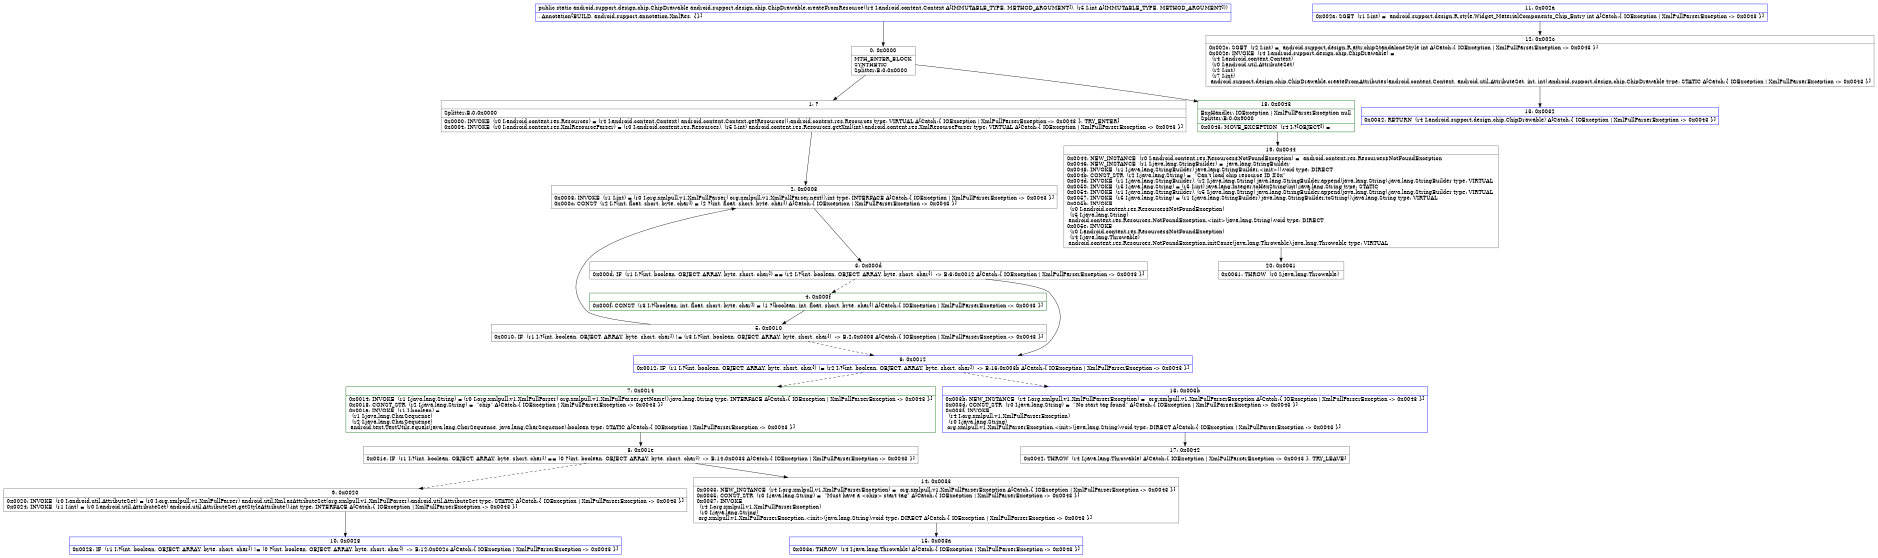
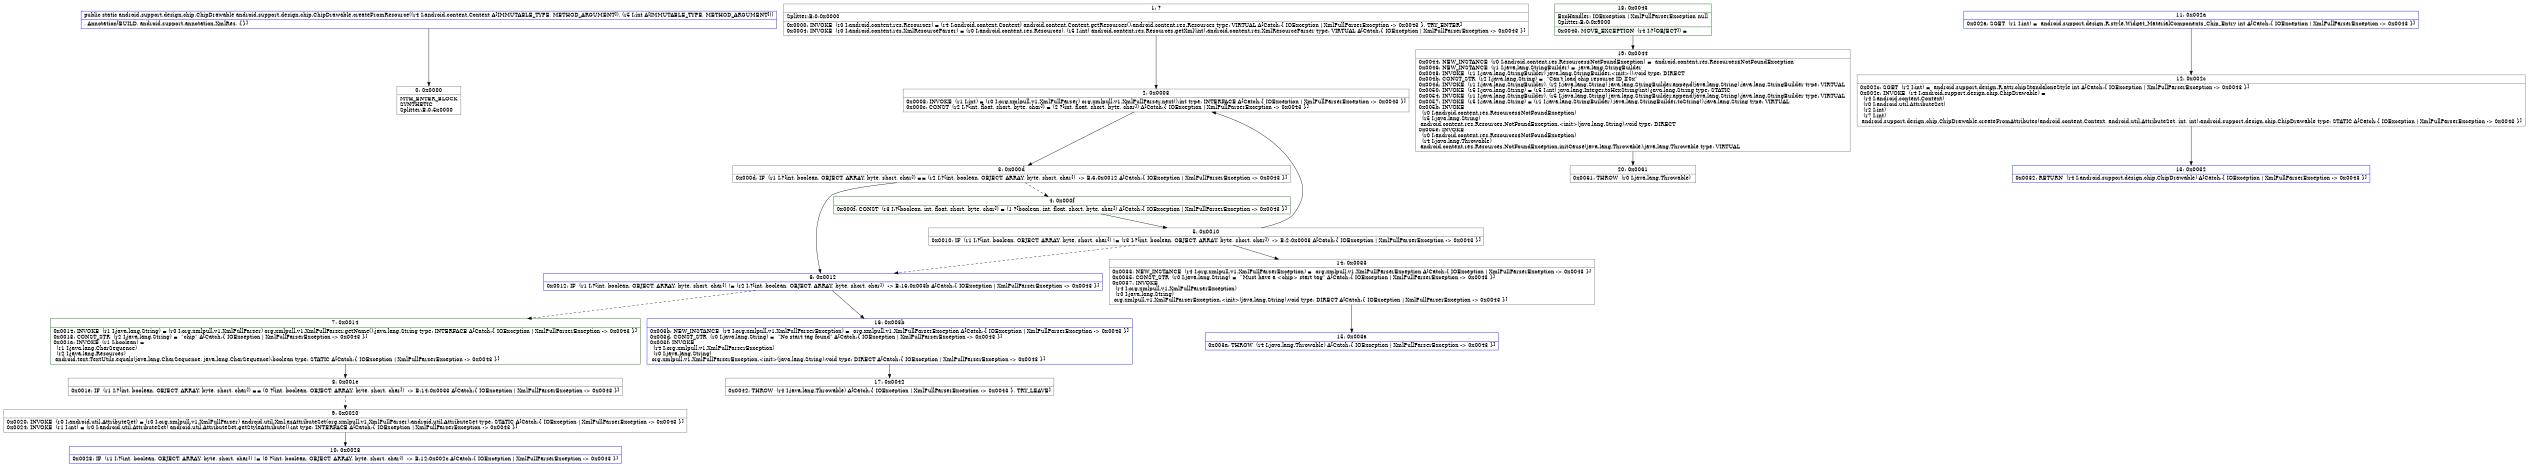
(881, 71) -> (427, 110)
(1055, 81) -> none
(851, 87) -> none
(1004, 379) -> (847, 303)
(391, 422) -> (90, 354)
(740, 470) -> (1254, 252)
